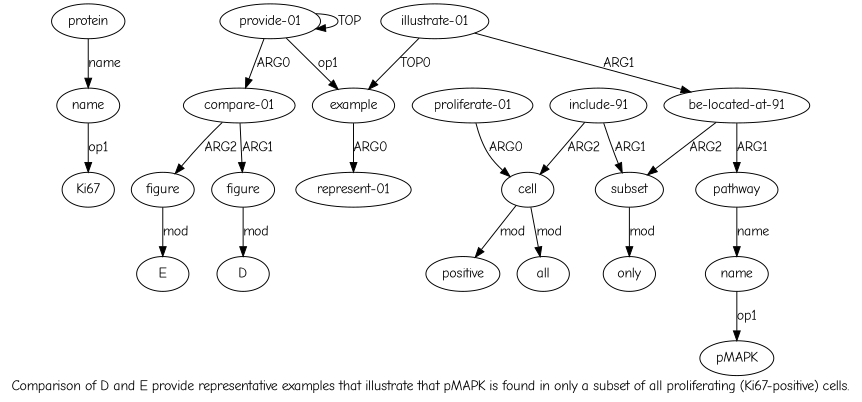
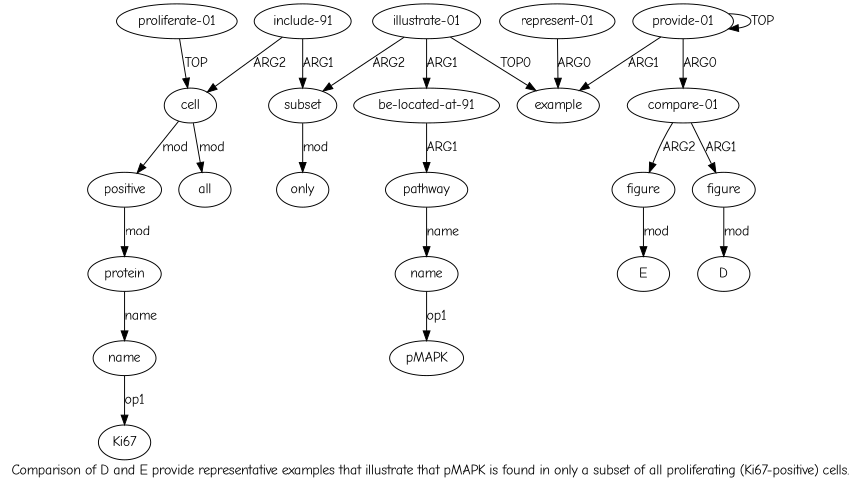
(328, 63) -> (643, 63)
(353, 143) -> (558, 59)
(686, 146) -> (368, 61)
(506, 148) -> (196, 63)
none -> (125, 227)
